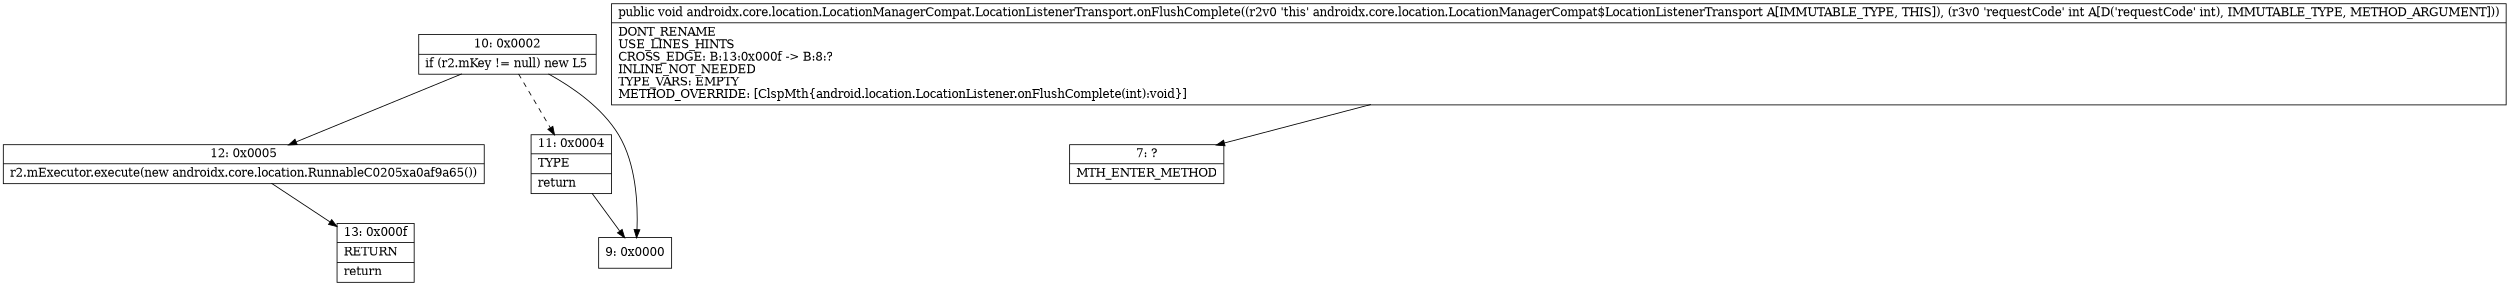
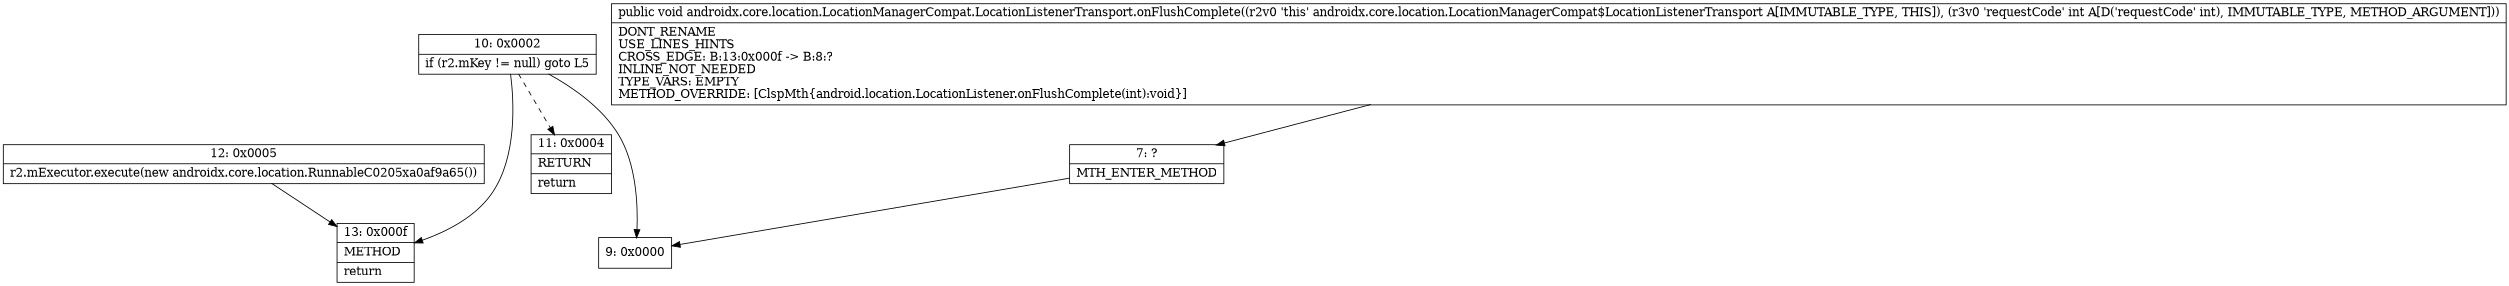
(507, 64) -> (507, 64)
(379, 108) -> (501, 176)
(554, 163) -> (565, 163)
(606, 212) -> (875, 211)
(371, 252) -> (372, 252)
